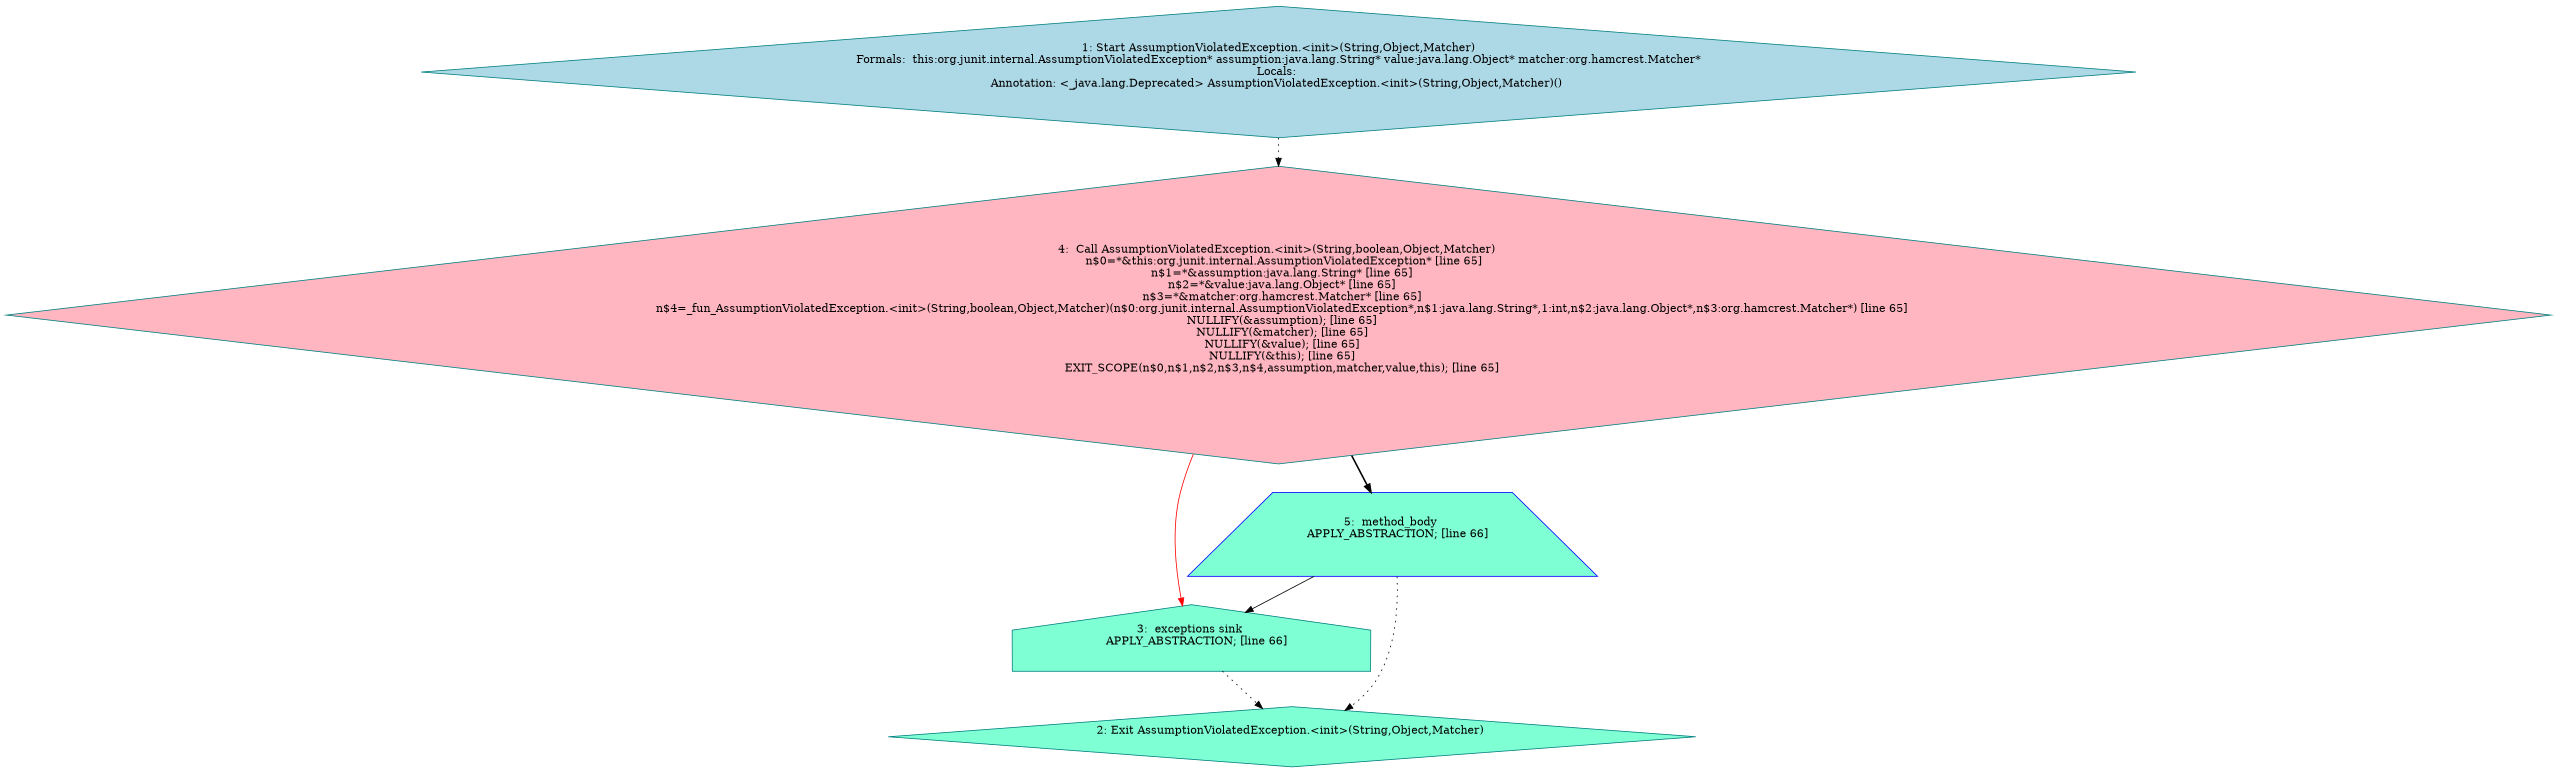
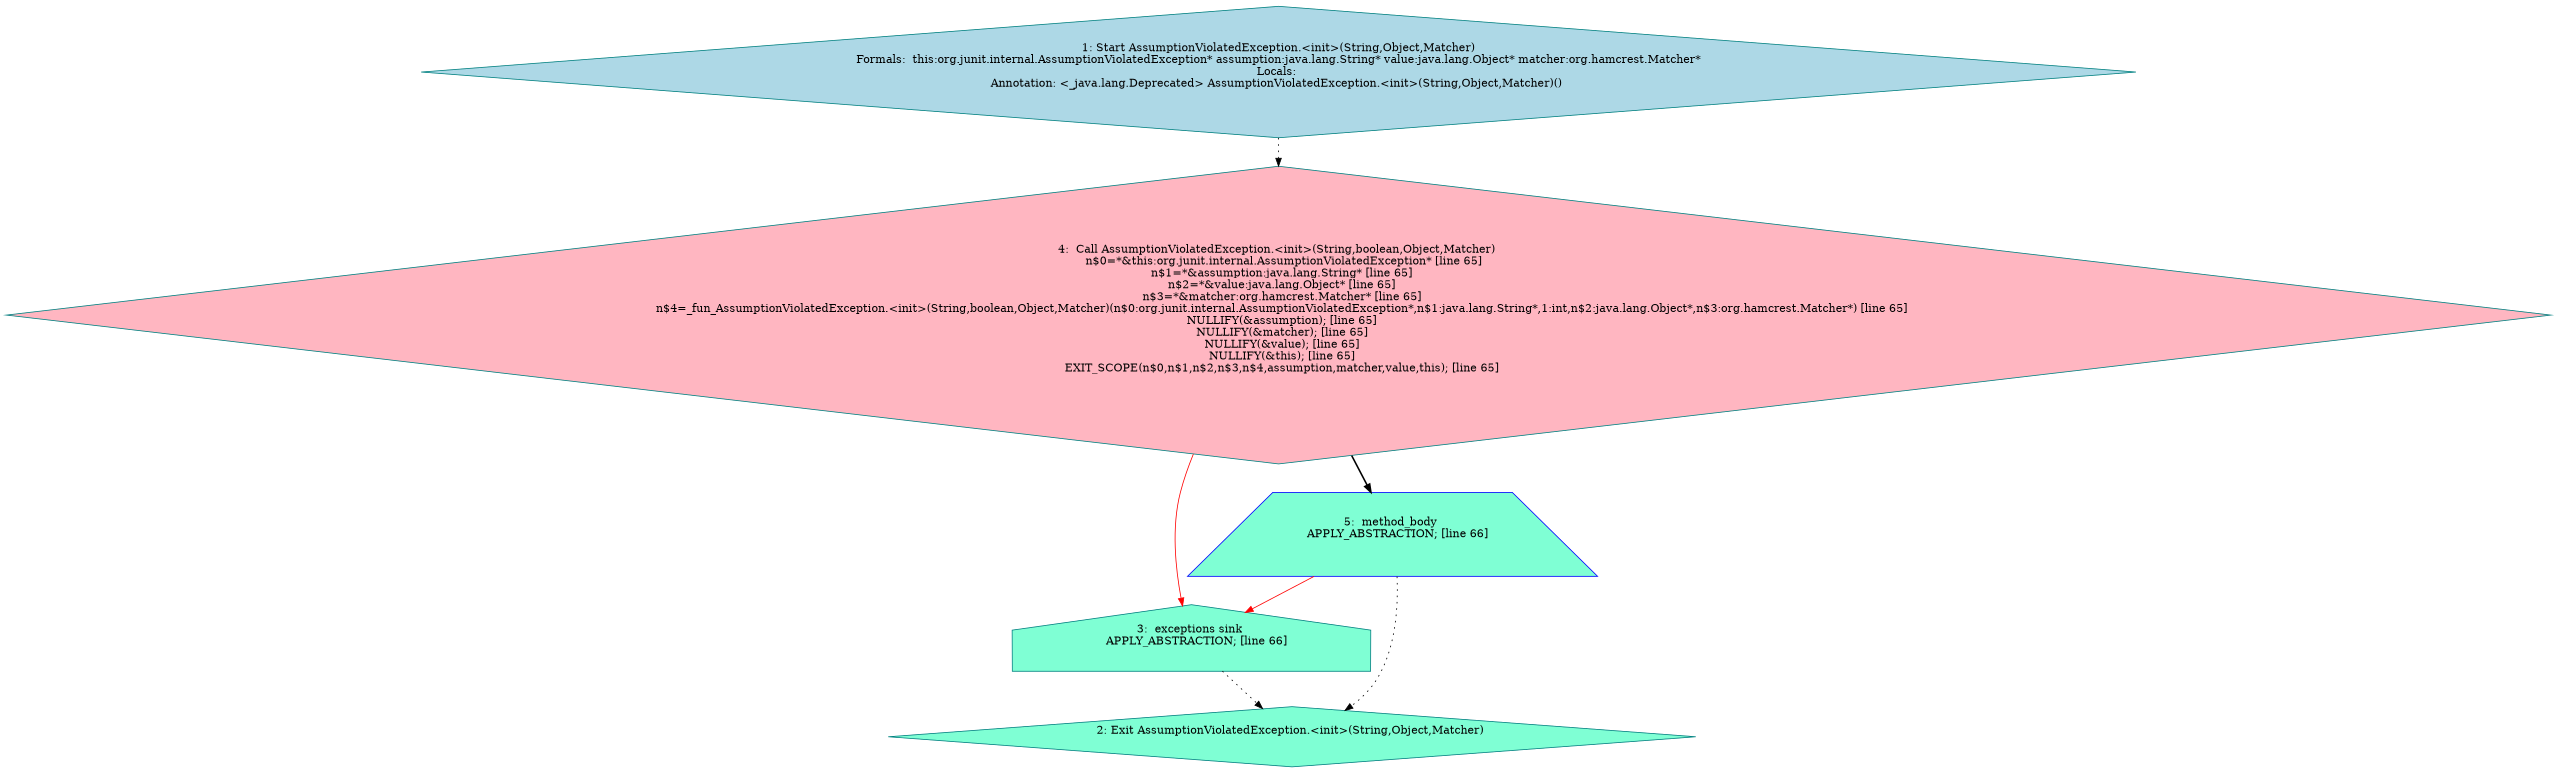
(1283, 593) -> (1283, 593)
